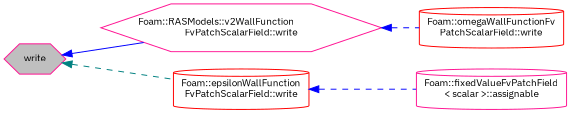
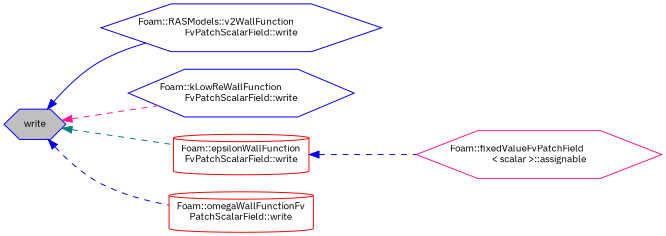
(241, 28) -> (241, 28)
(405, 28) -> (107, 186)
(35, 59) -> (35, 124)
(491, 89) -> (539, 155)
none -> (241, 93)
